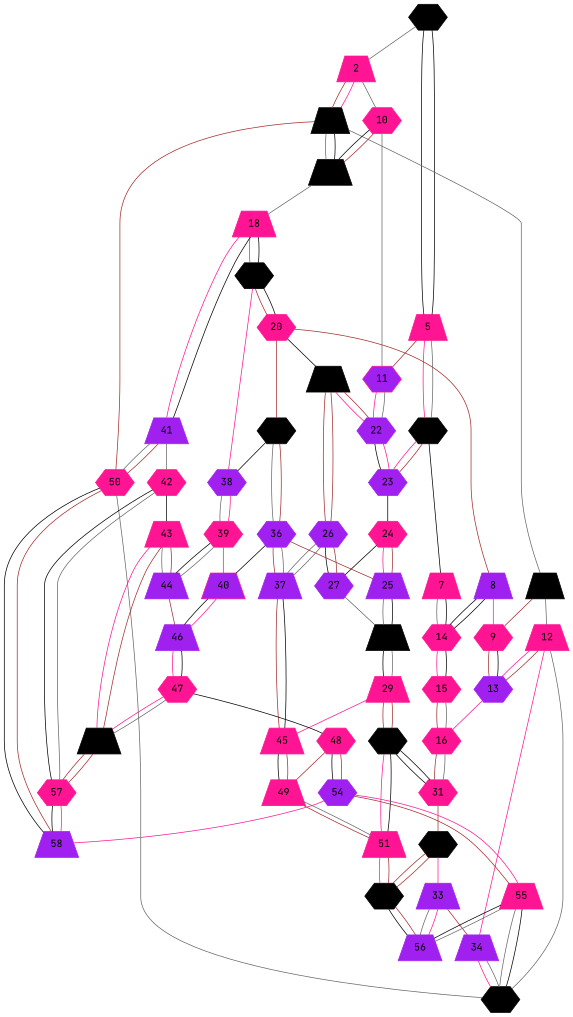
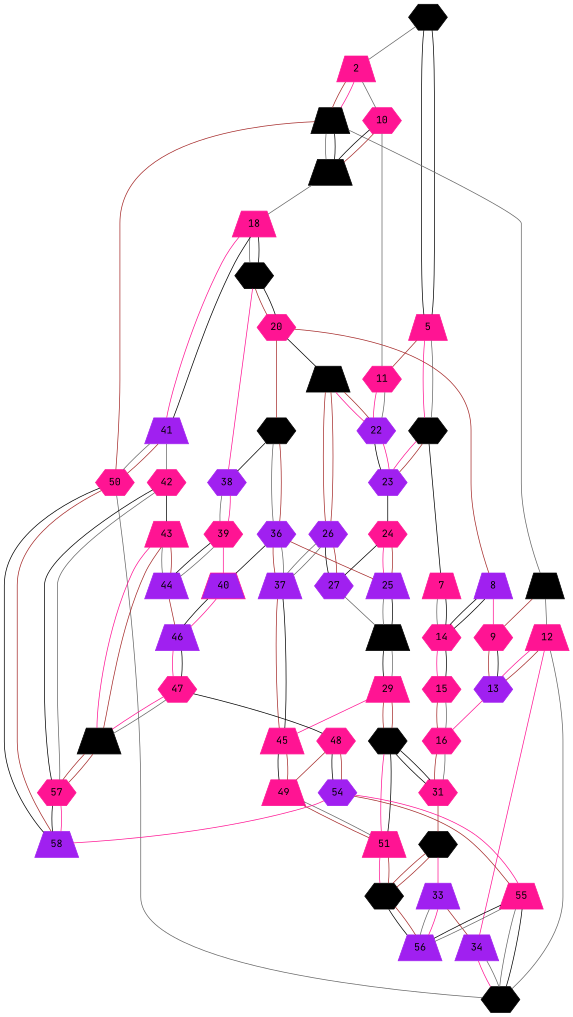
(382, 379) -> (382, 379)
(223, 560) -> (223, 560)
